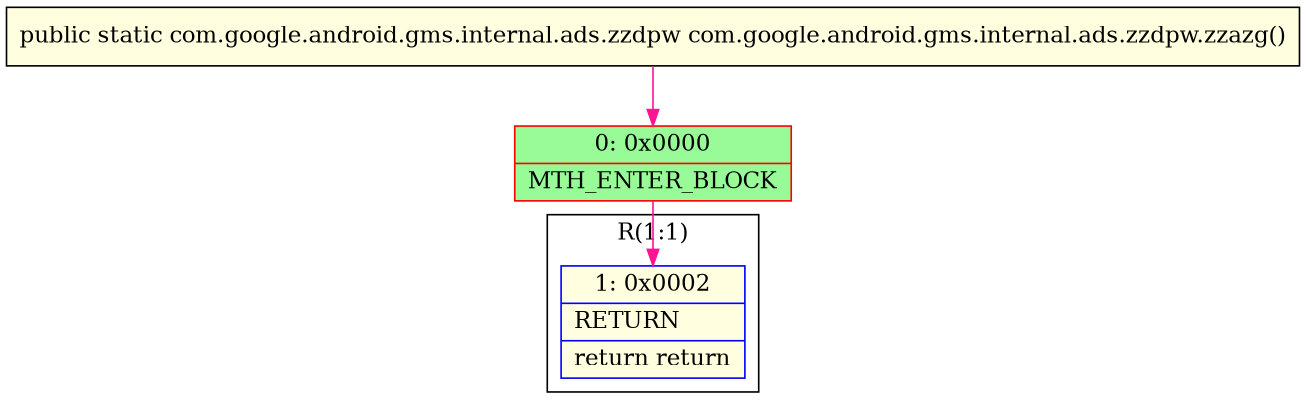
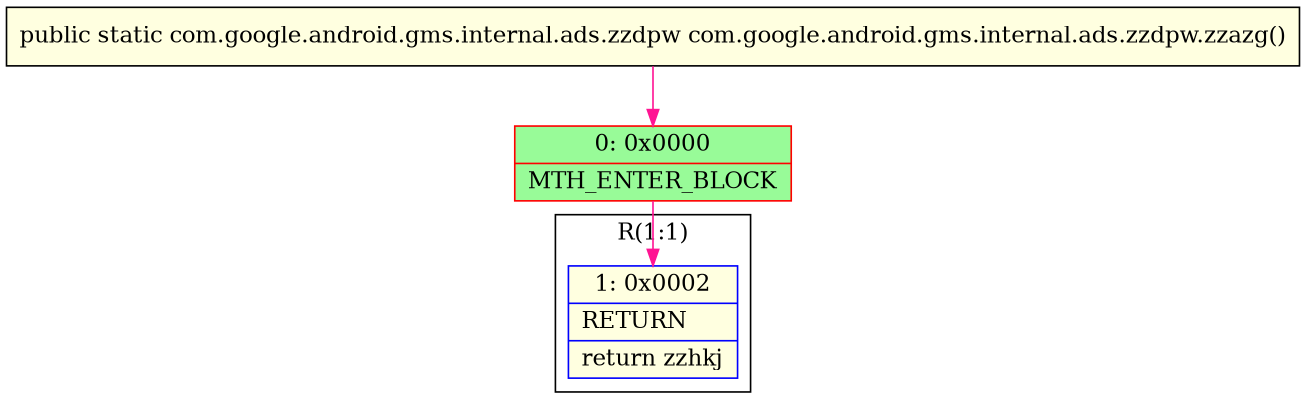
(653, 359) -> (653, 359)
